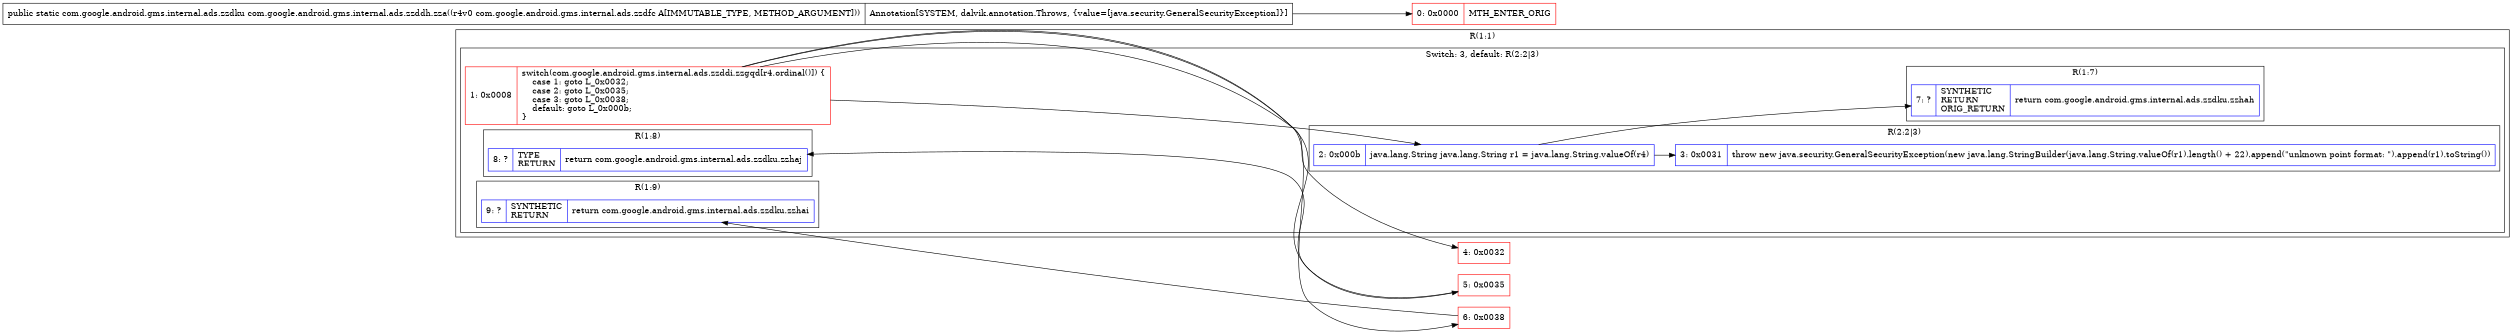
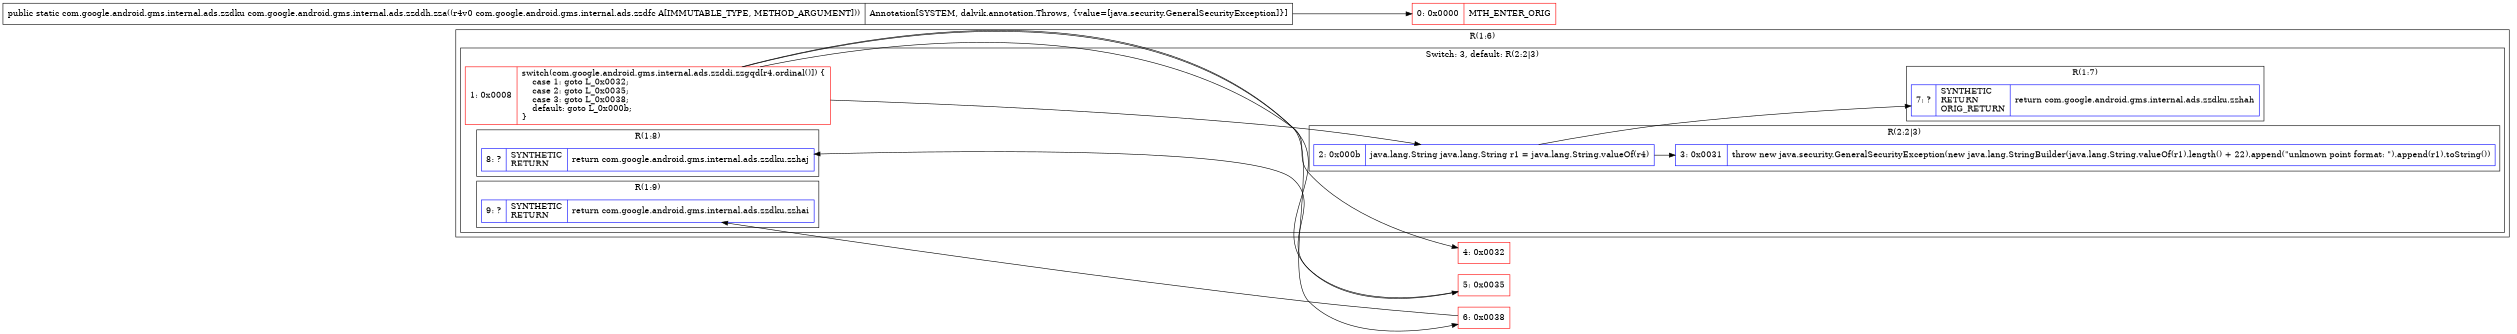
(1483, 37) -> (1483, 37)
(529, 155) -> (537, 155)
